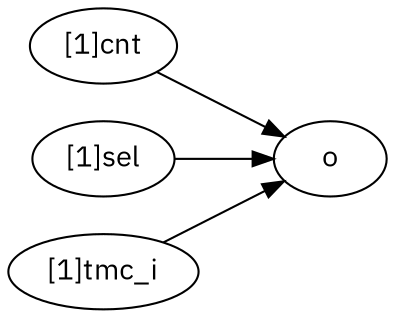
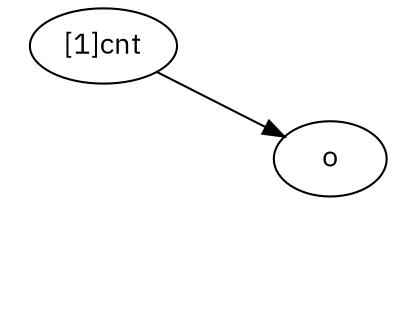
(103, 159) -> none
(103, 272) -> none
